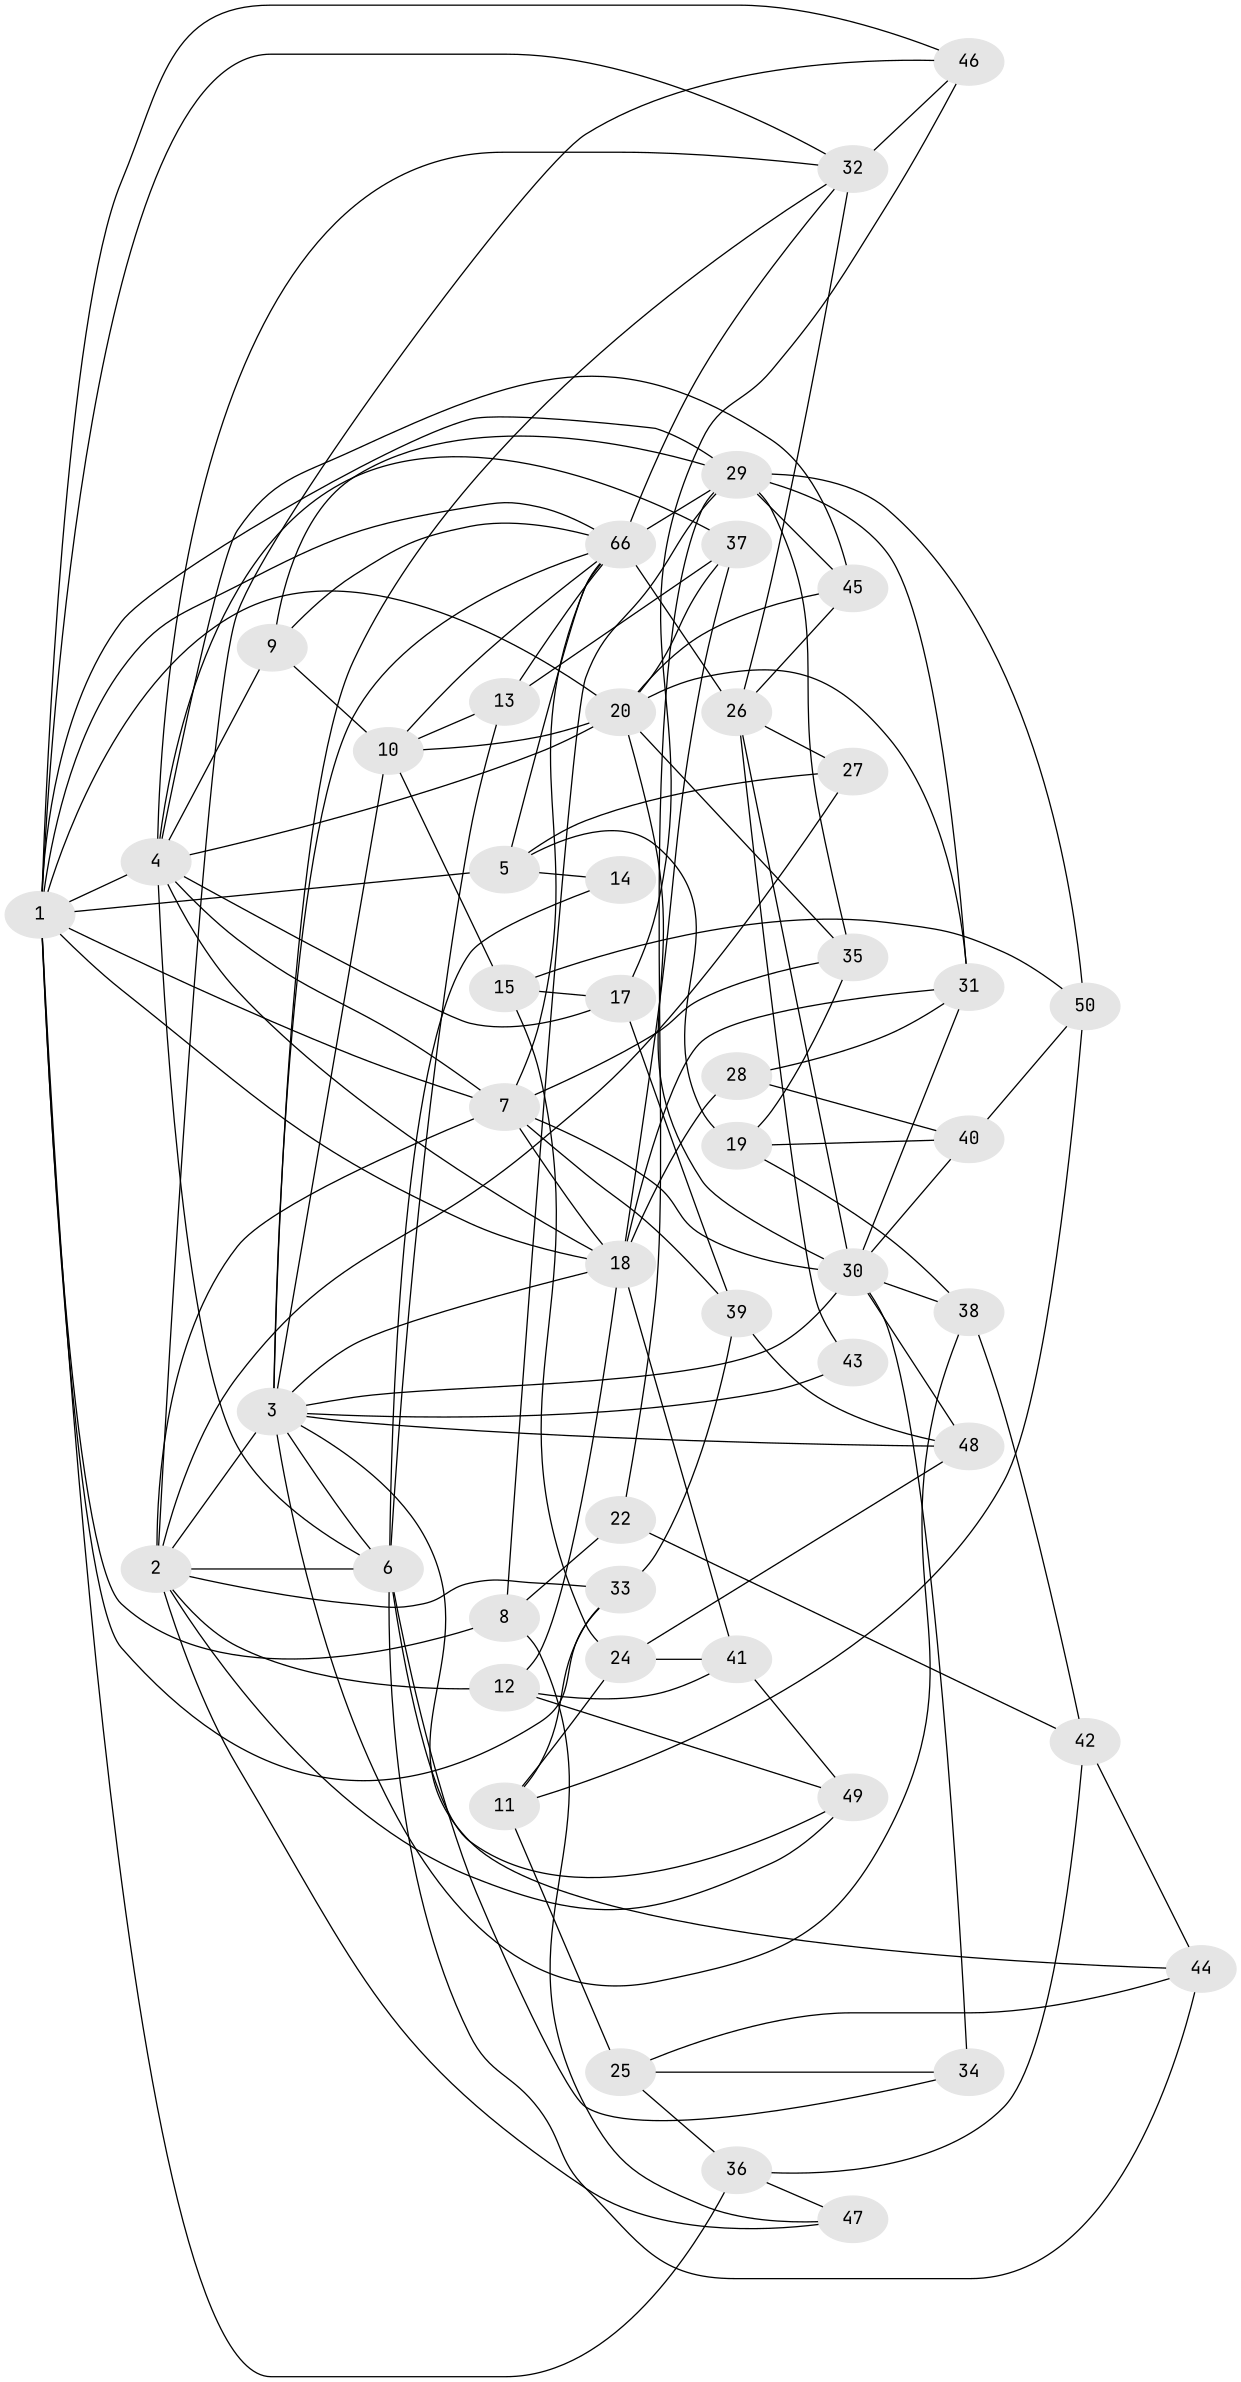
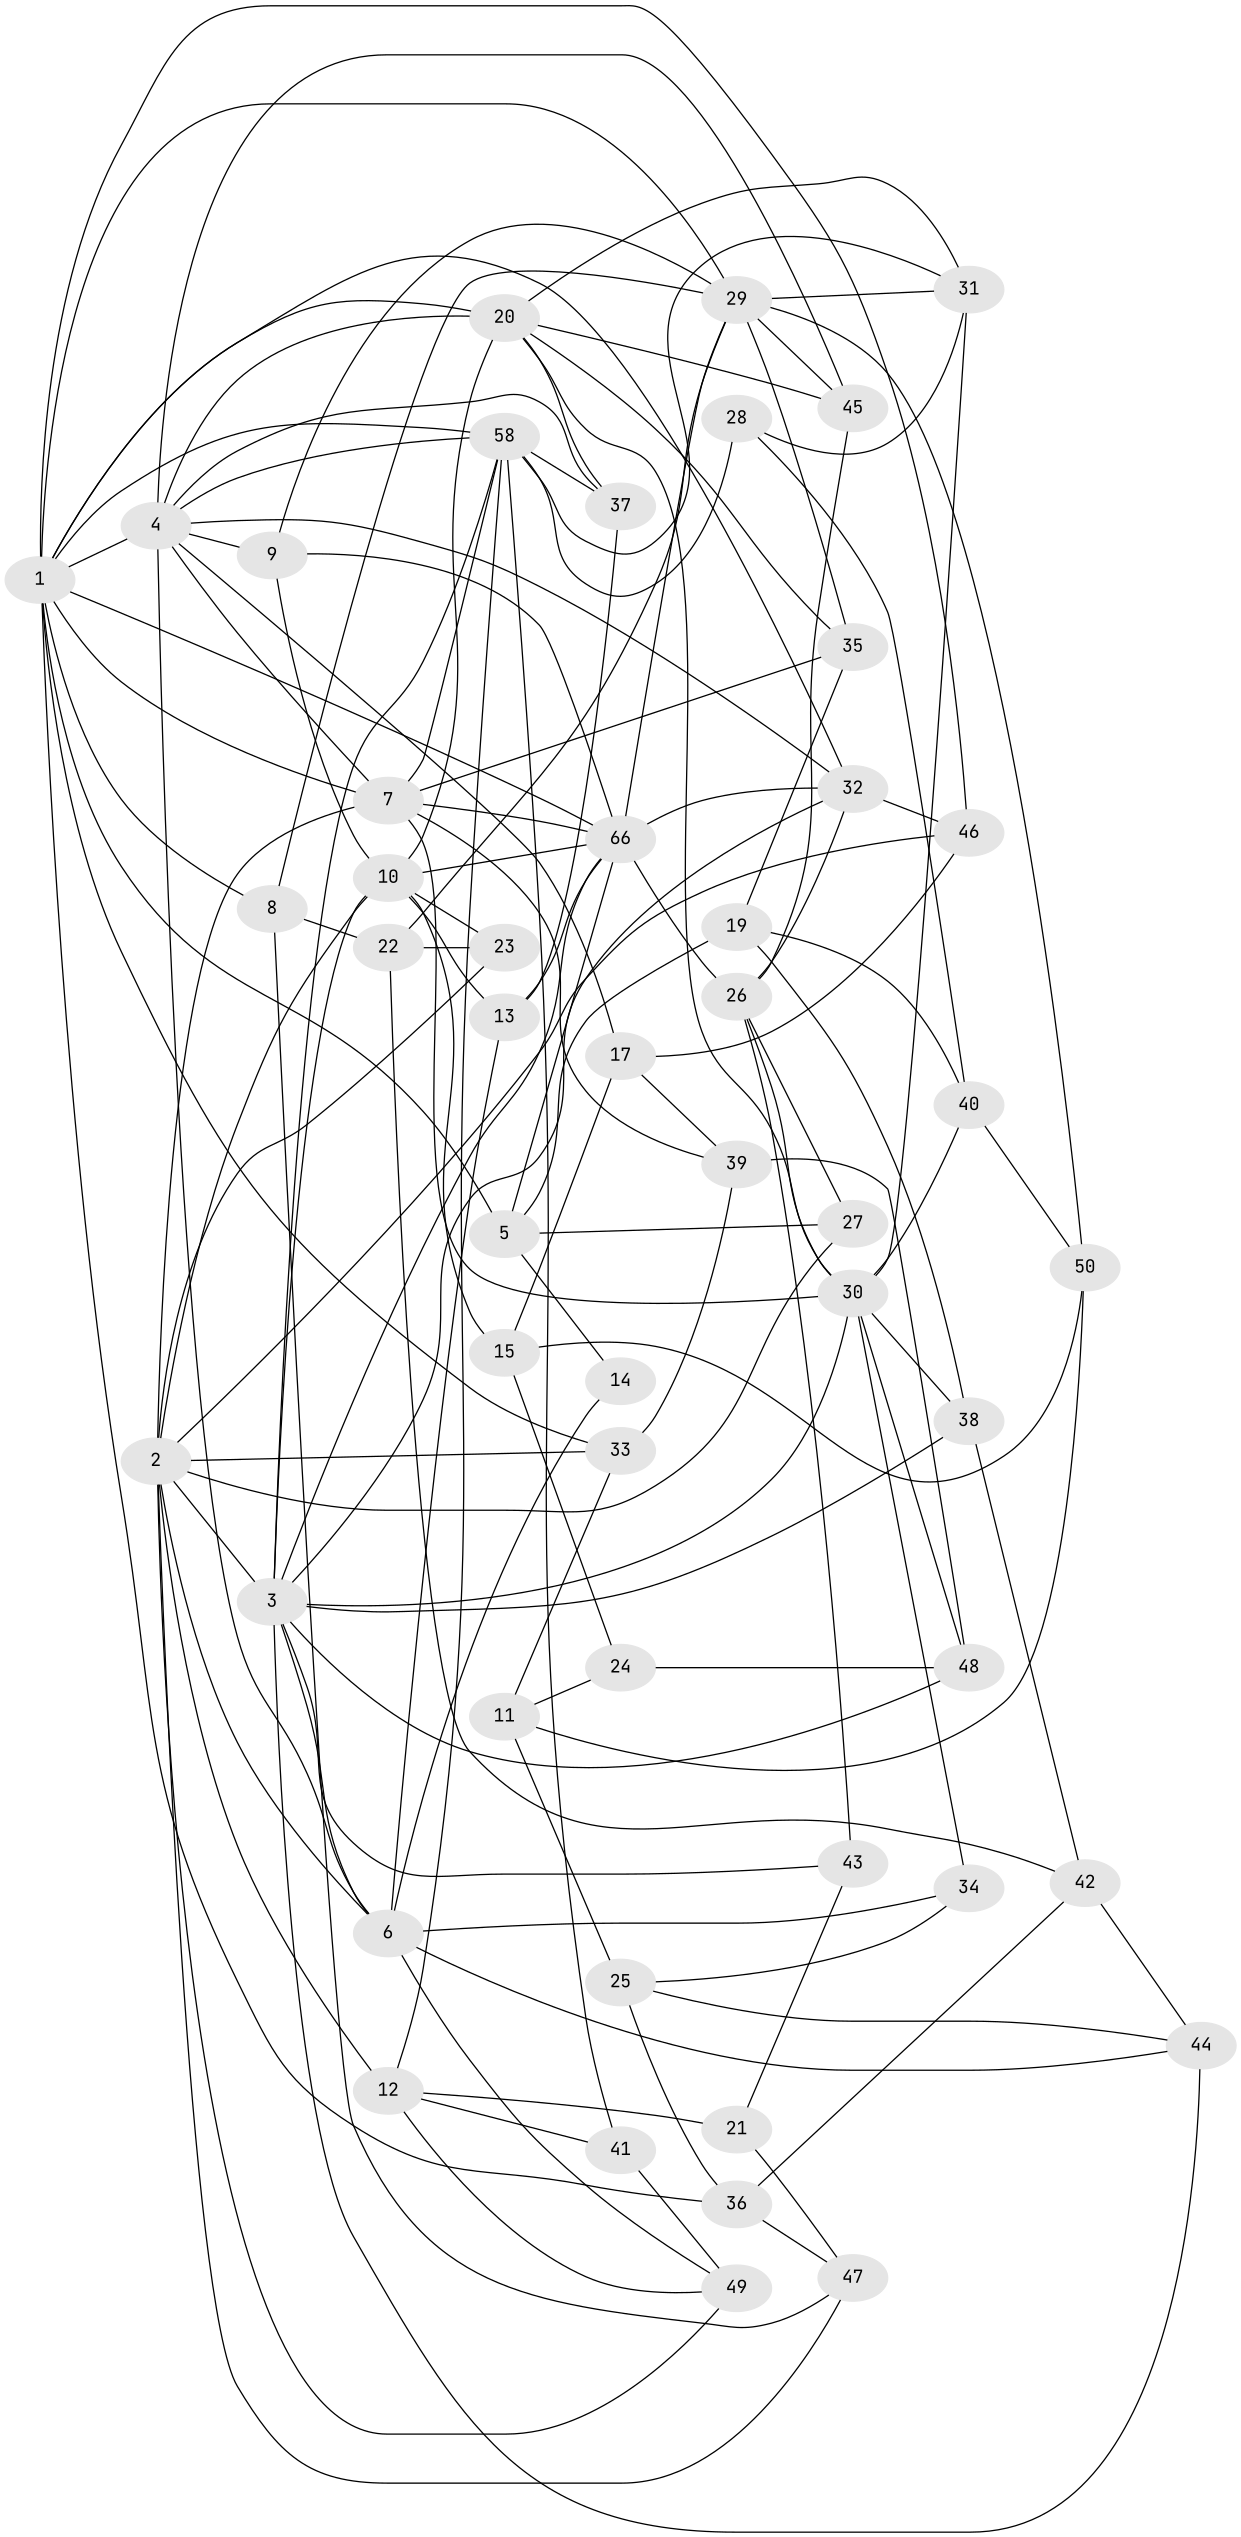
none -> (504, 948)
none -> (223, 1166)
(621, 1264) -> (504, 437)
(679, 1659) -> none
none -> (737, 2130)
